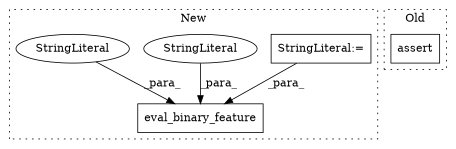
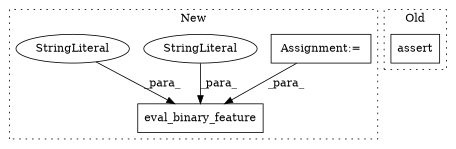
(321, 49) -> (321, 49)
